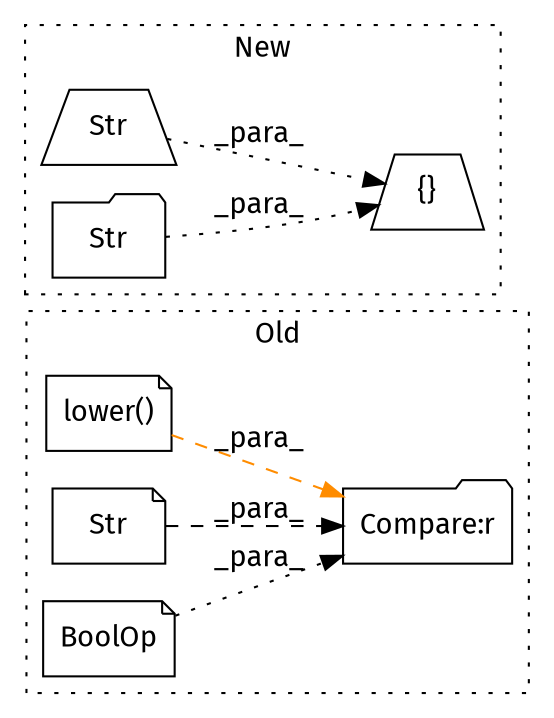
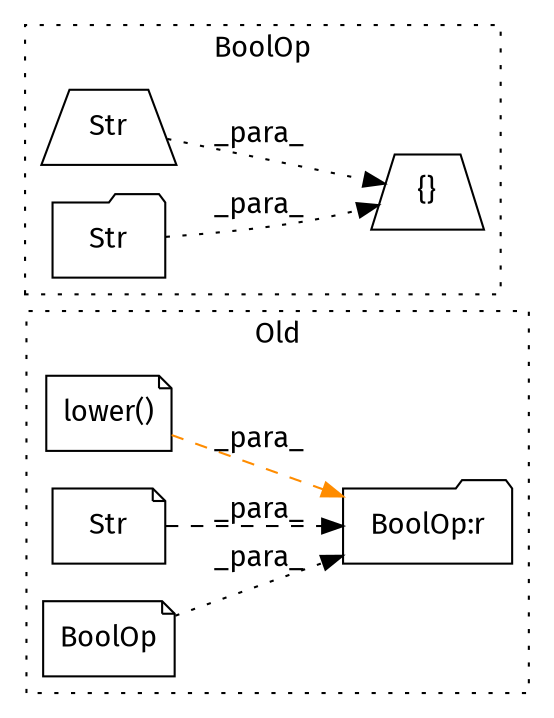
(263, 49) -> (263, 49)
(428, 526) -> (428, 526)
